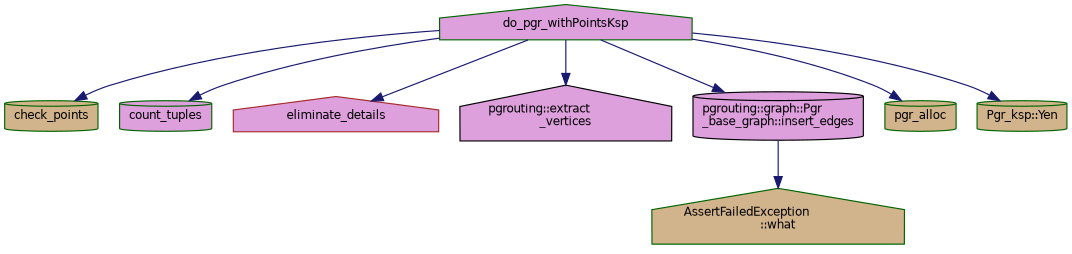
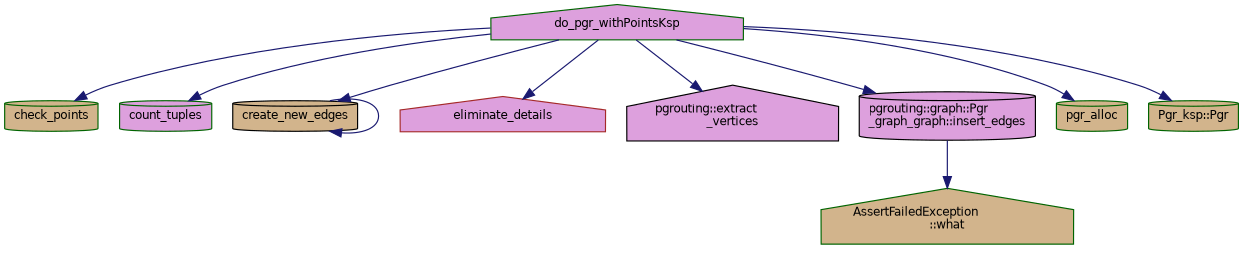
none -> (295, 116)
(778, 116) -> (947, 116)
(1022, 116) -> (1194, 116)
